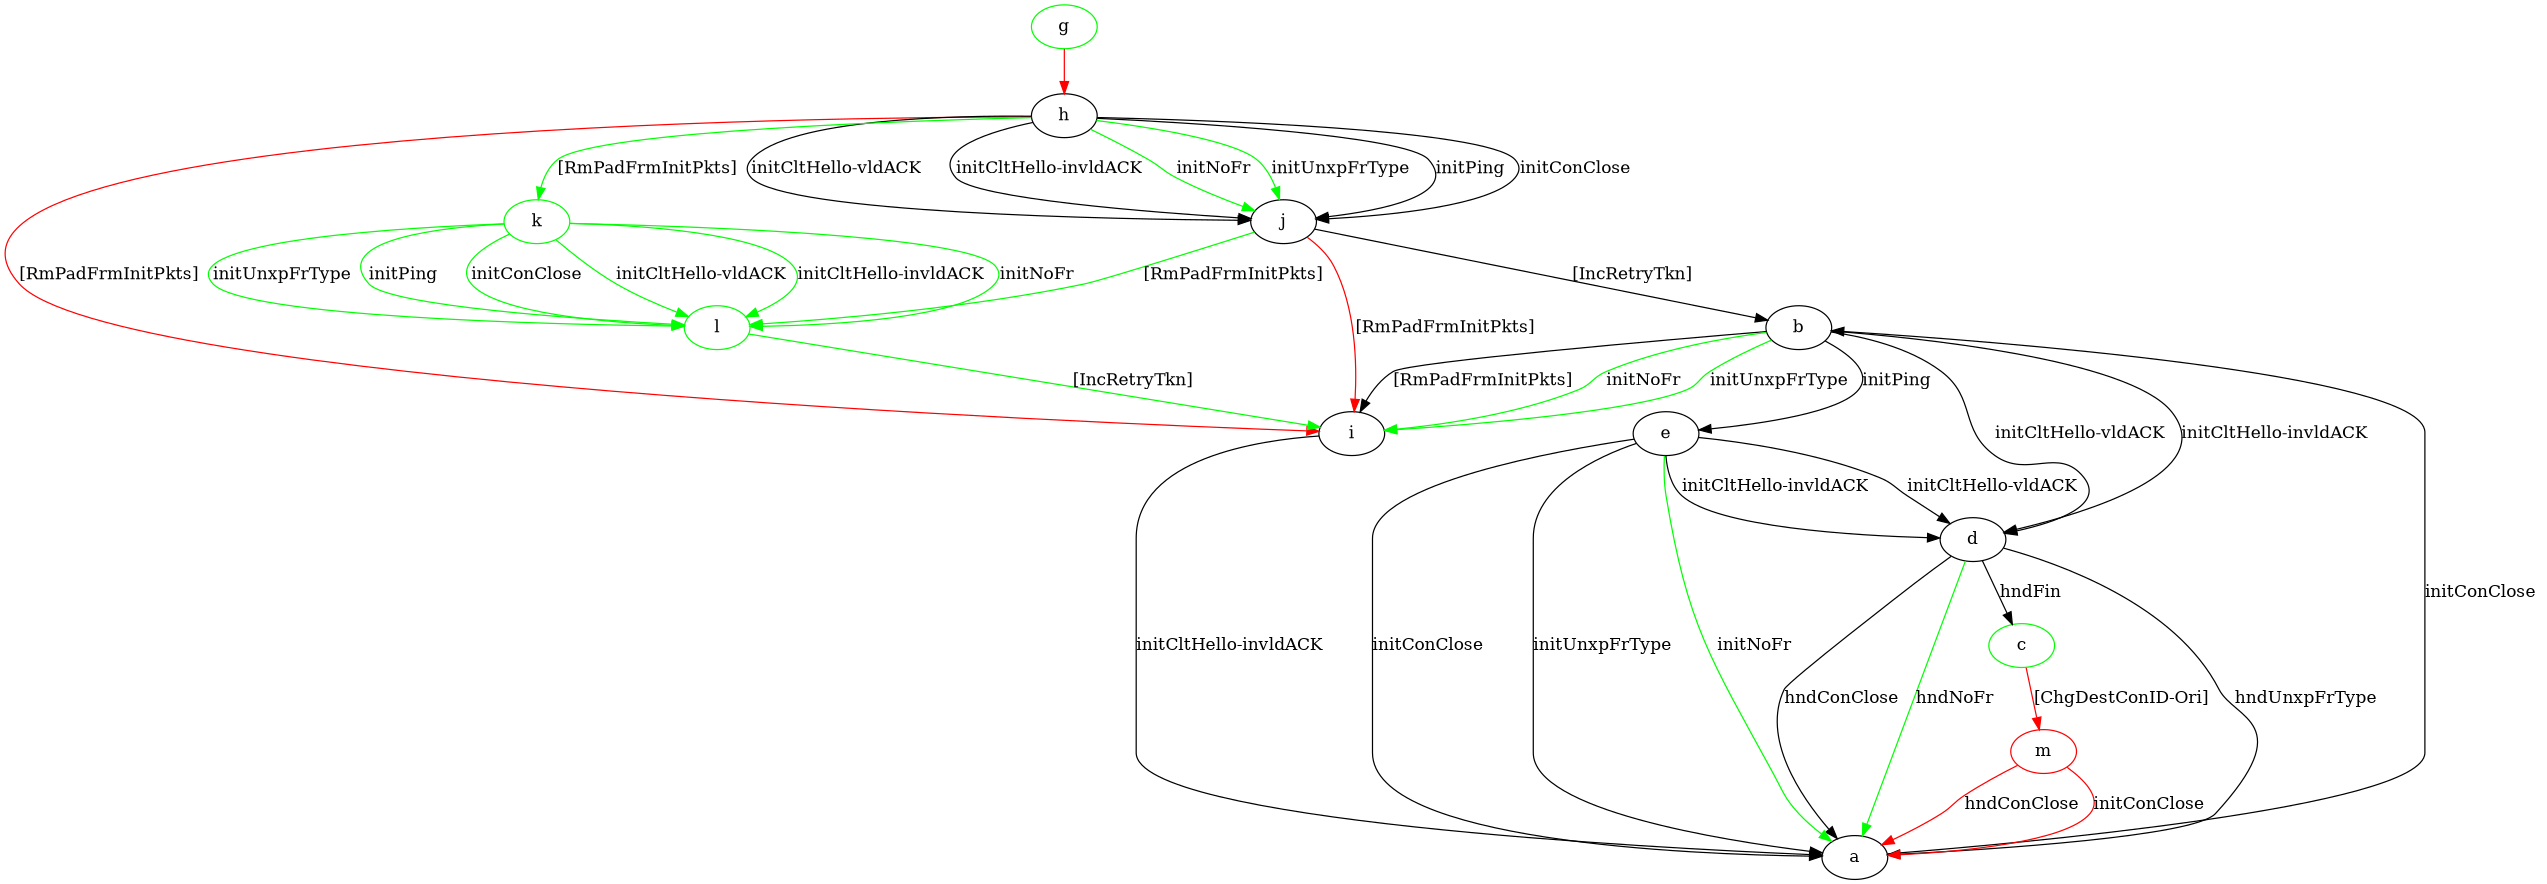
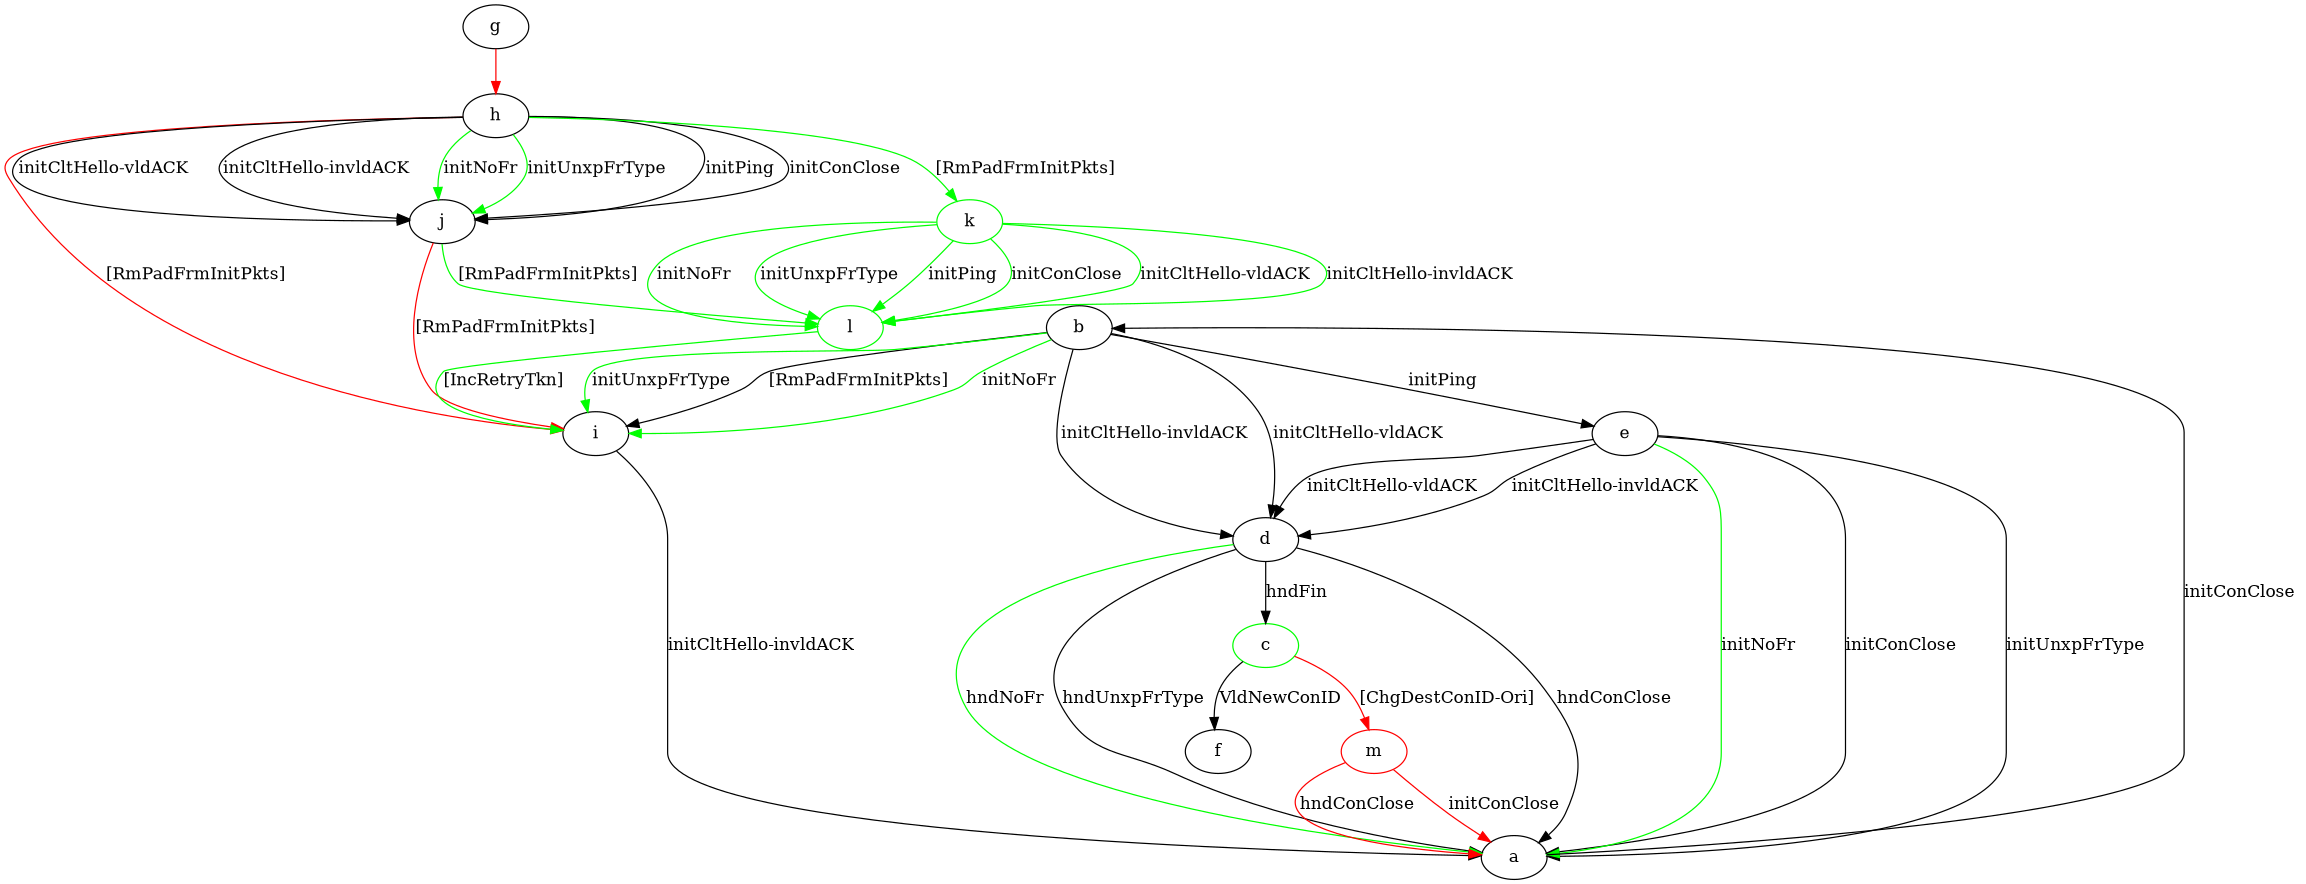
(1064, 27) -> (496, 27)
(1535, 273) -> none
none -> (1218, 752)
